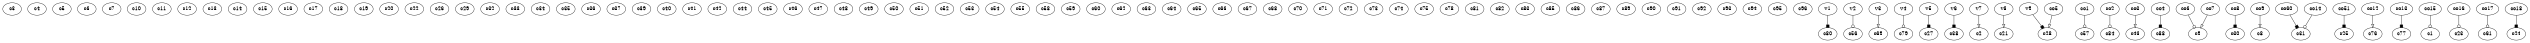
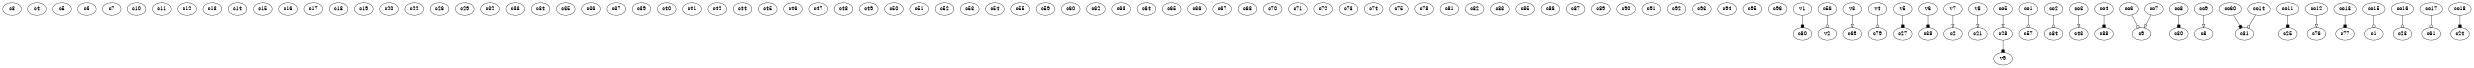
(1045, 9) -> none
(2344, 9) -> (2288, 9)
(1853, 20) -> (1827, 20)
(2037, 20) -> (2003, 45)
